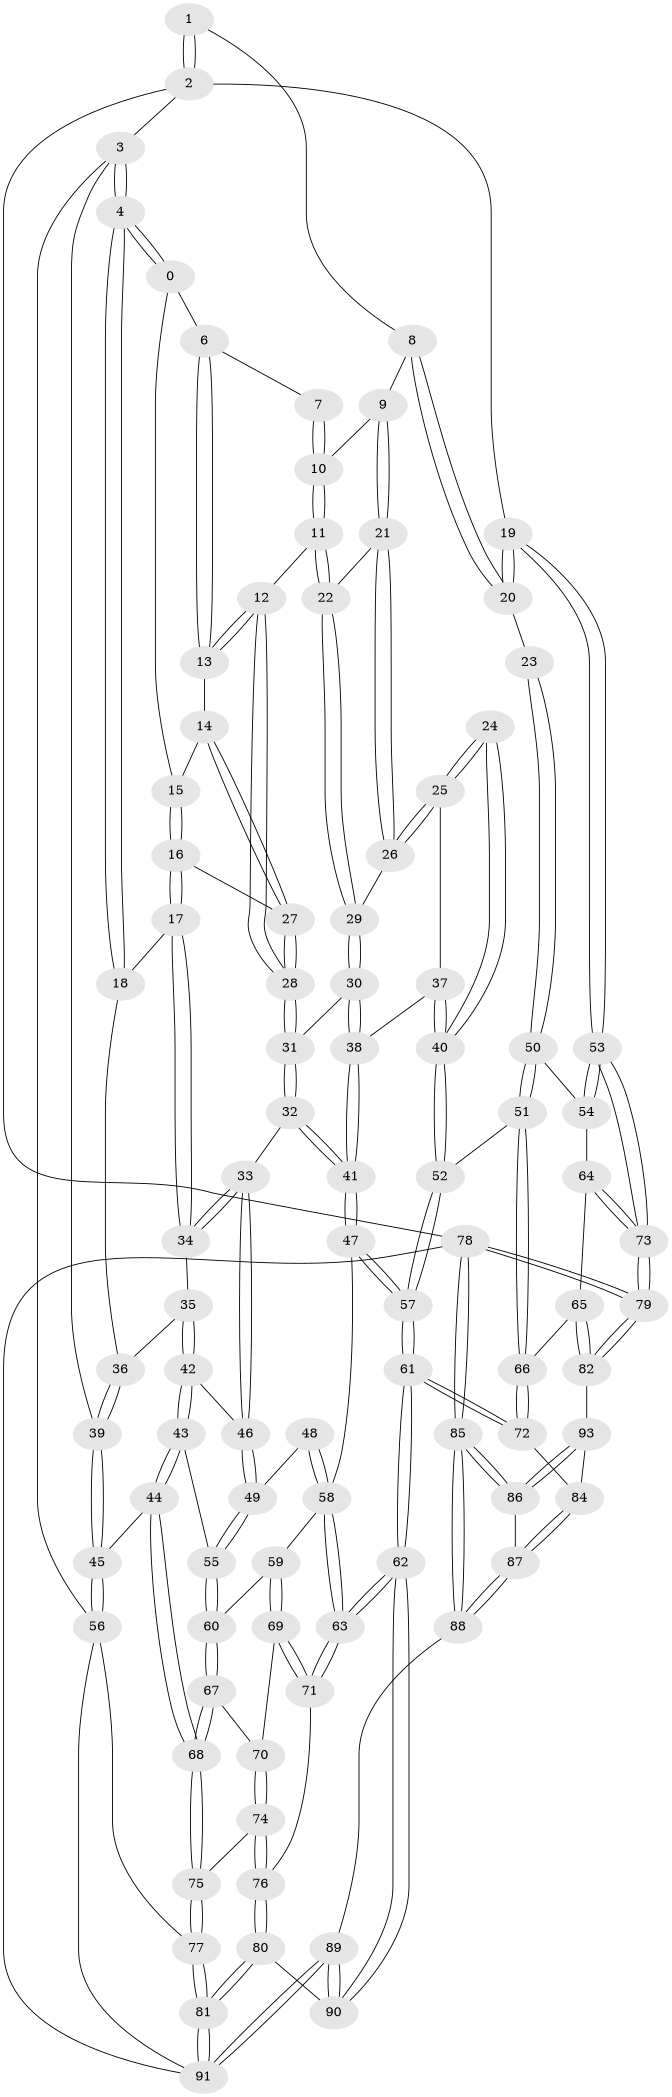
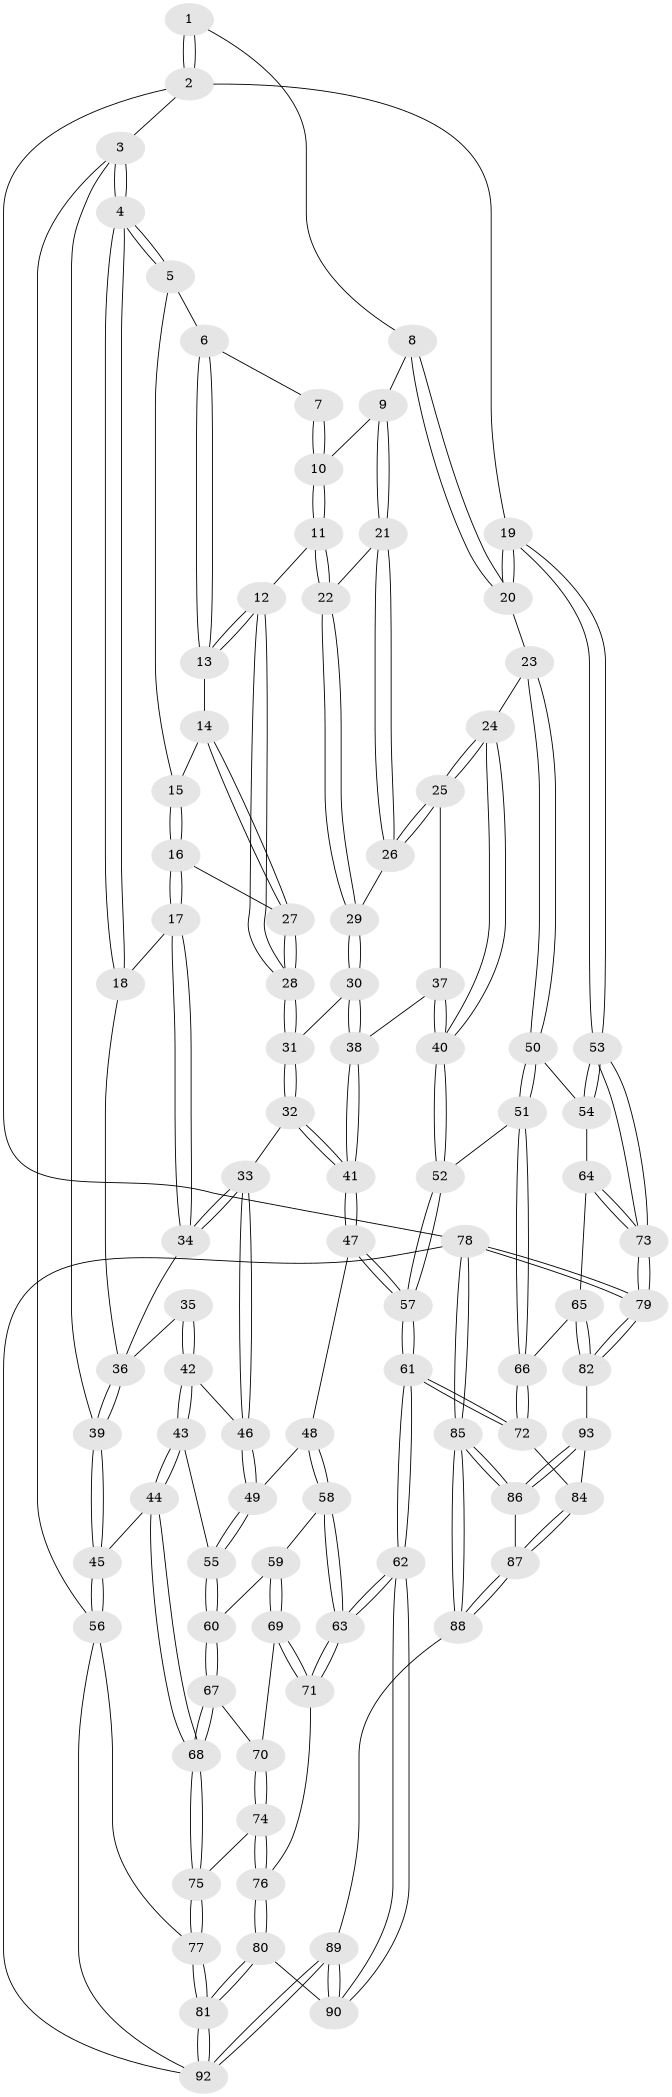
(171, 277) -> (171, 277)
none -> (510, 695)
(187, 1274) -> (149, 1304)
(351, 1371) -> (330, 1338)
(204, 2077) -> (204, 2077)
